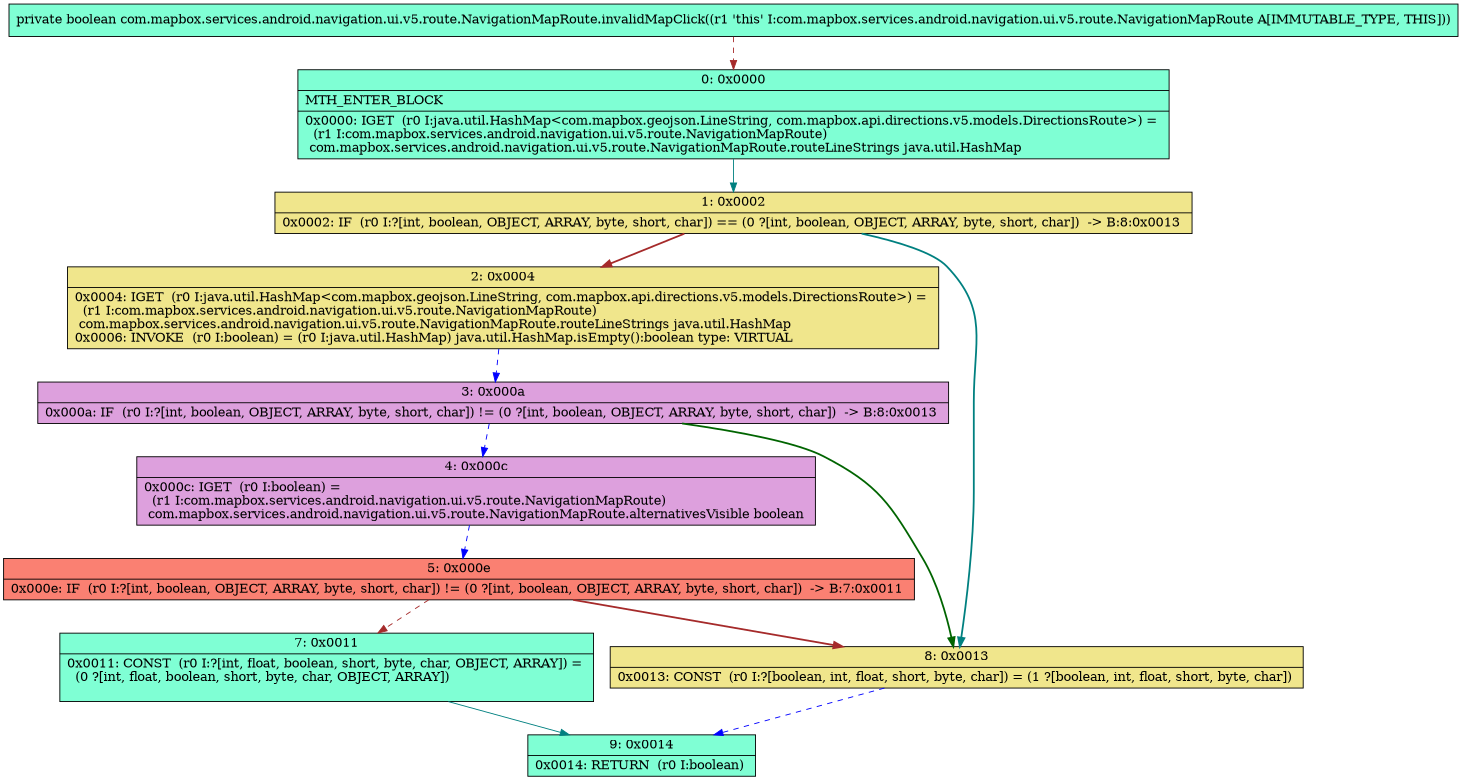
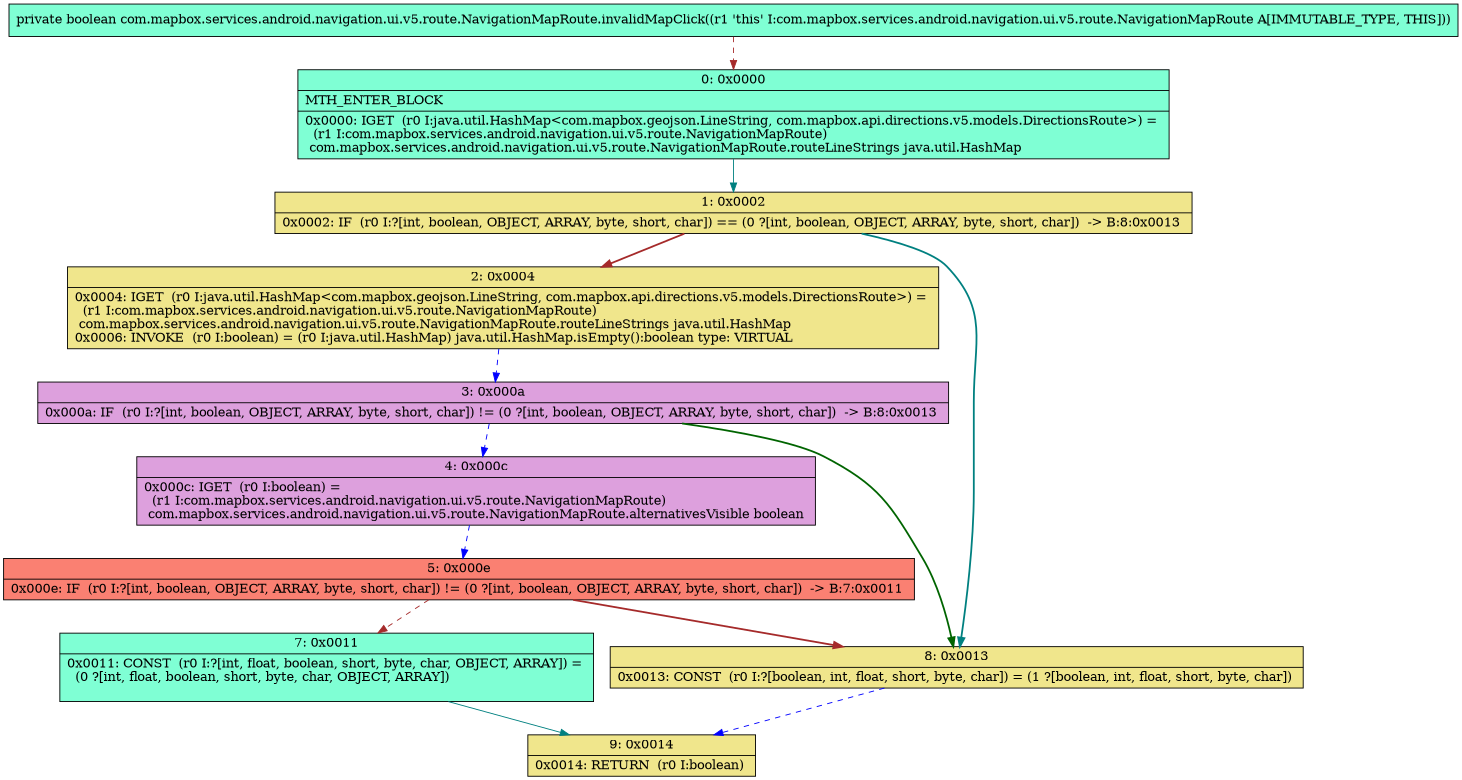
(642, 756) -> (642, 756)
